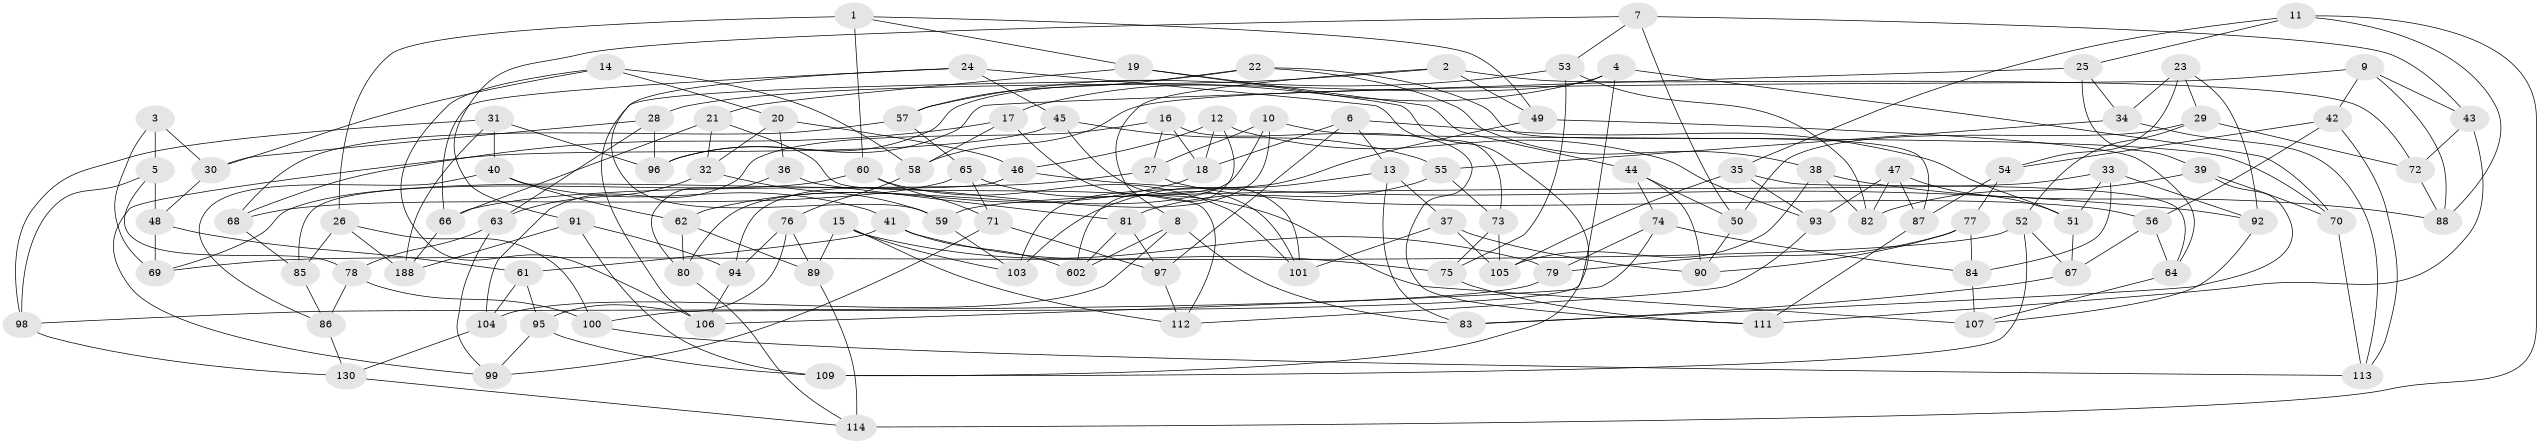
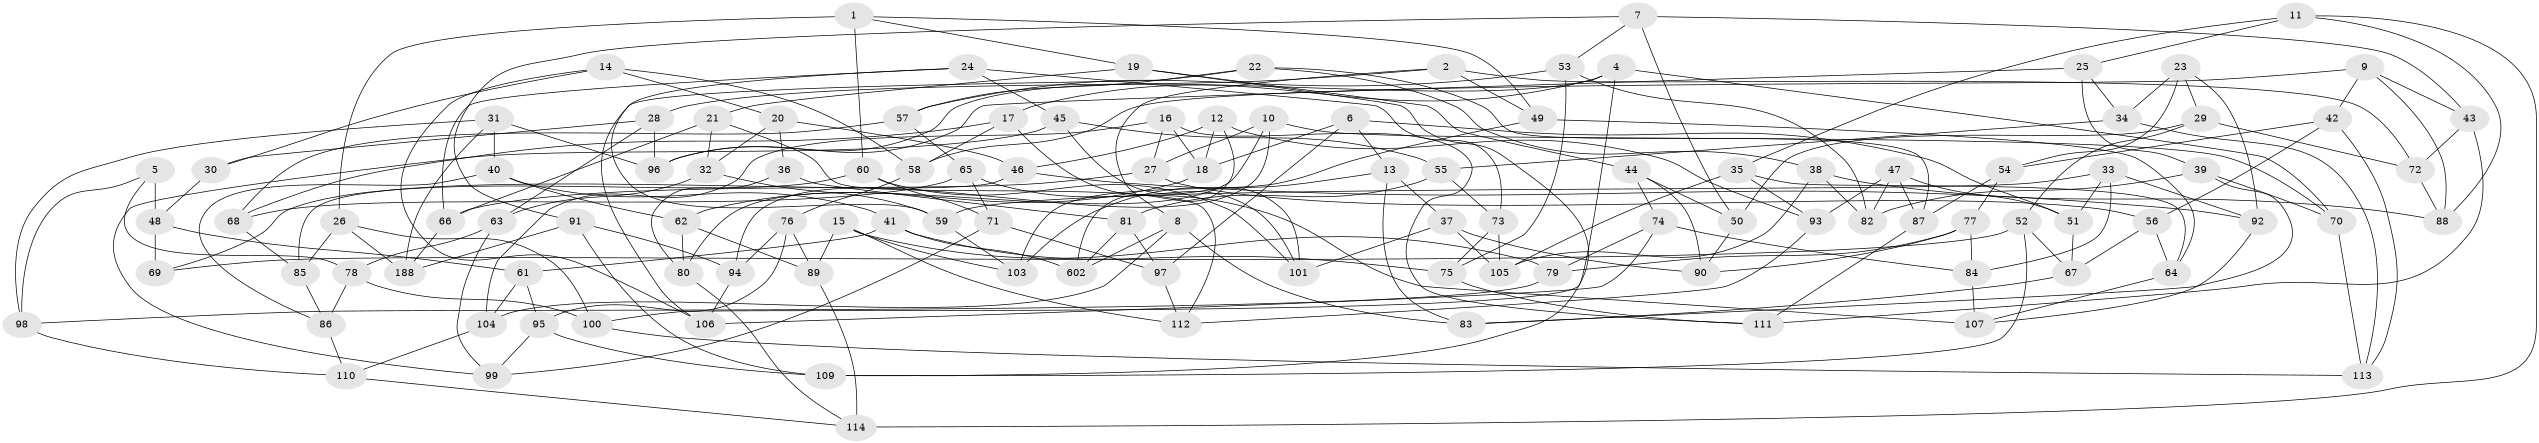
(155, 119) -> none
(346, 376) -> (346, 376)
